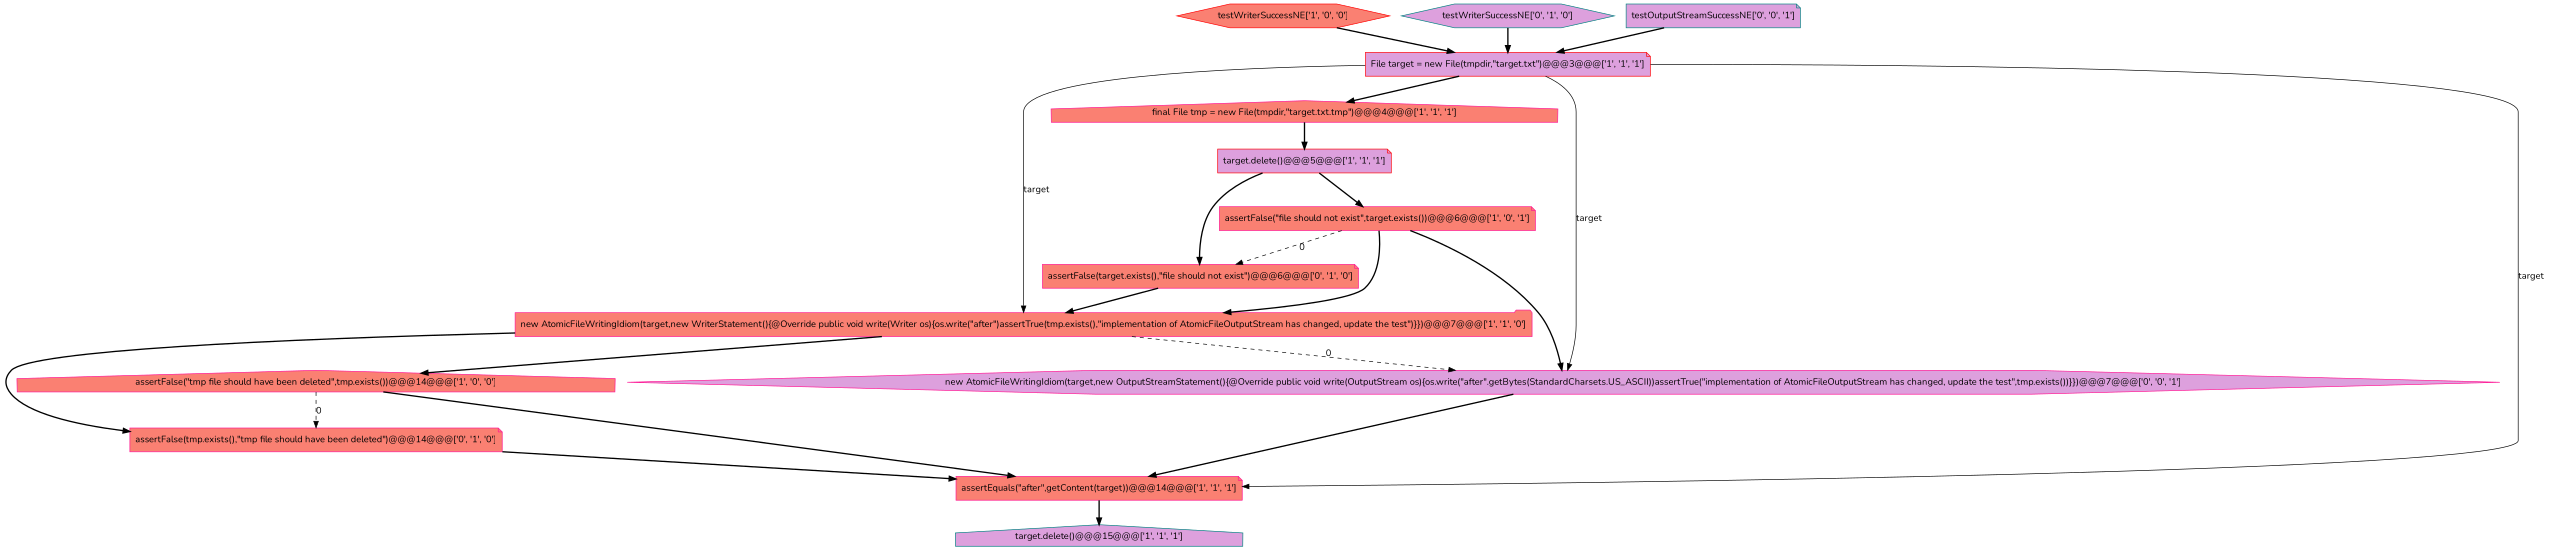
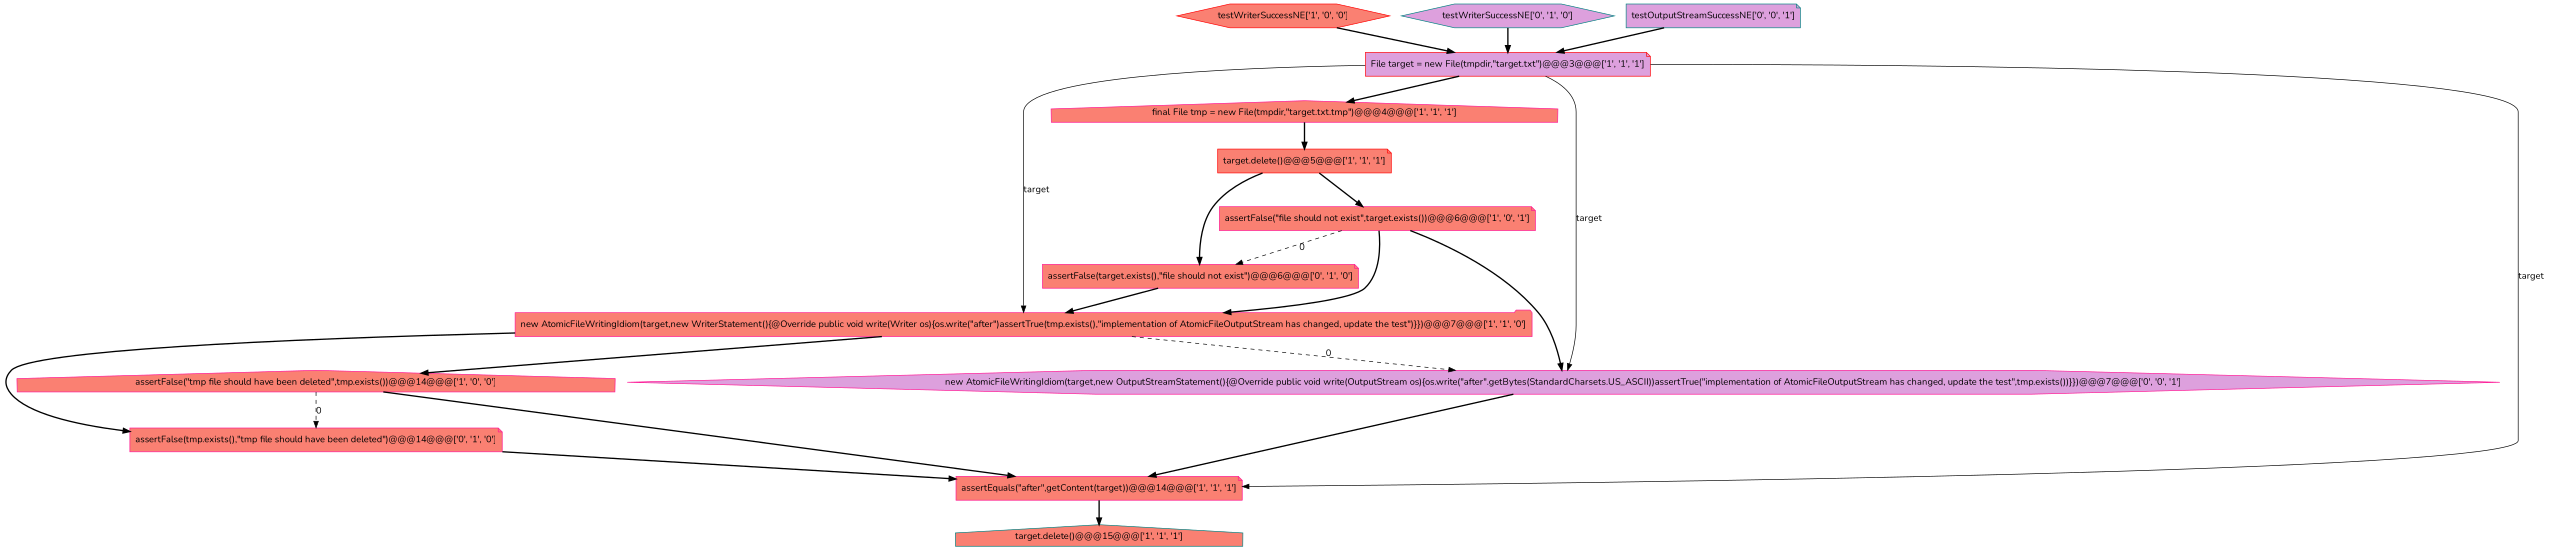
(1305, 161) -> (1305, 161)
(1099, 537) -> (1099, 537)
